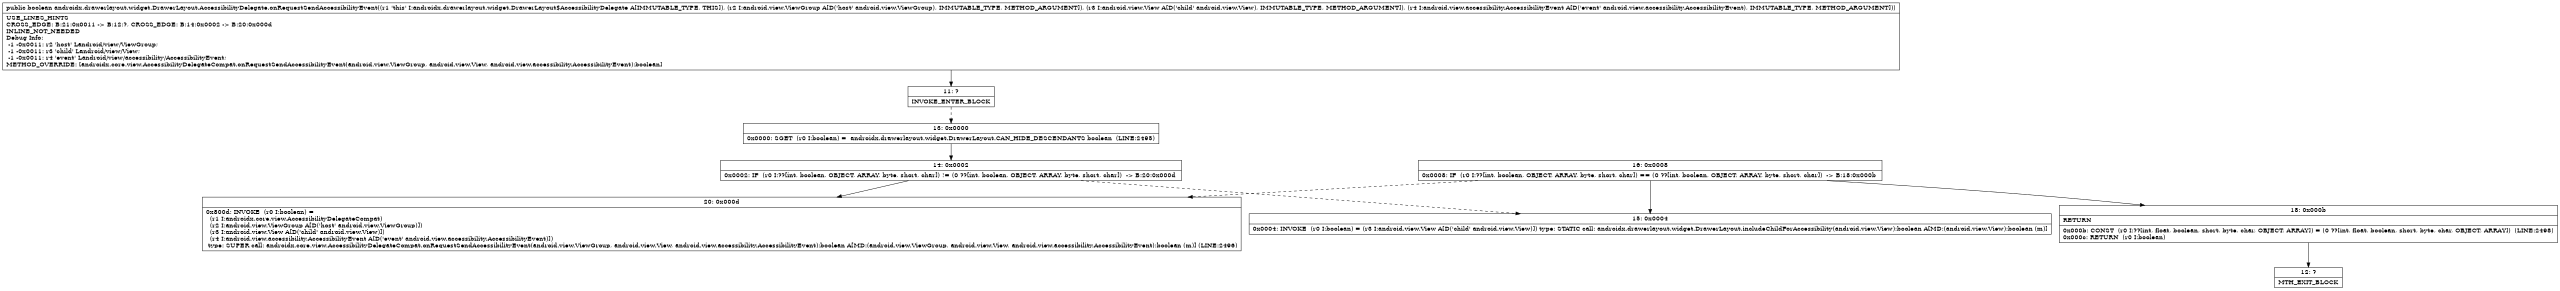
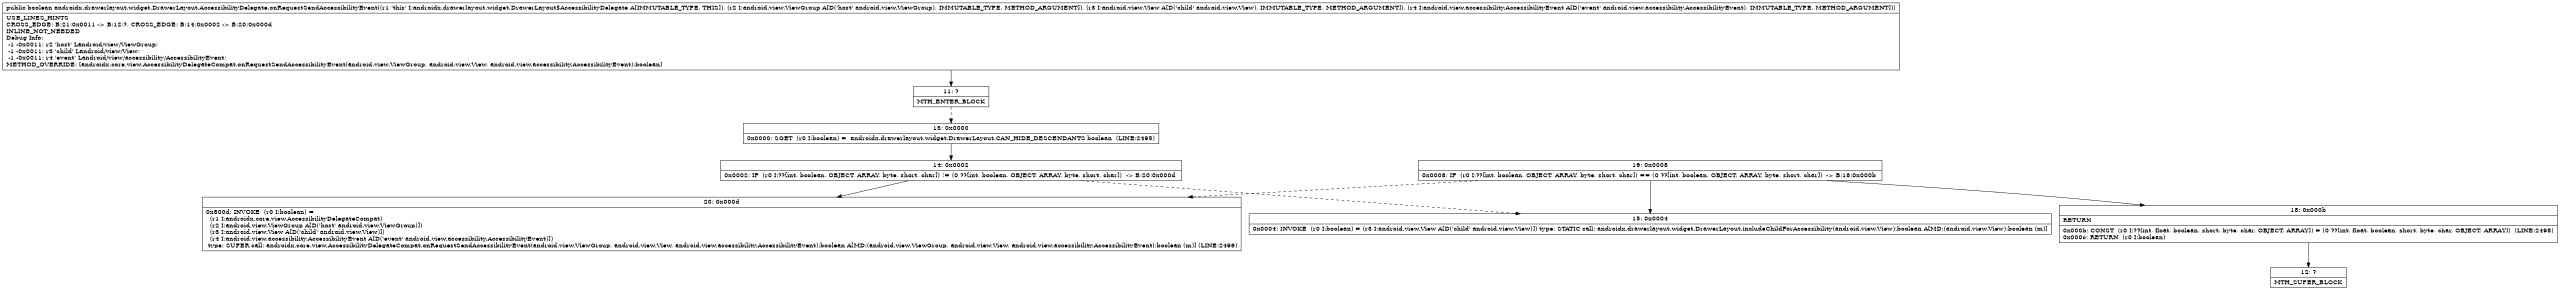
(951, 102) -> (951, 102)
(2308, 282) -> (2308, 282)
